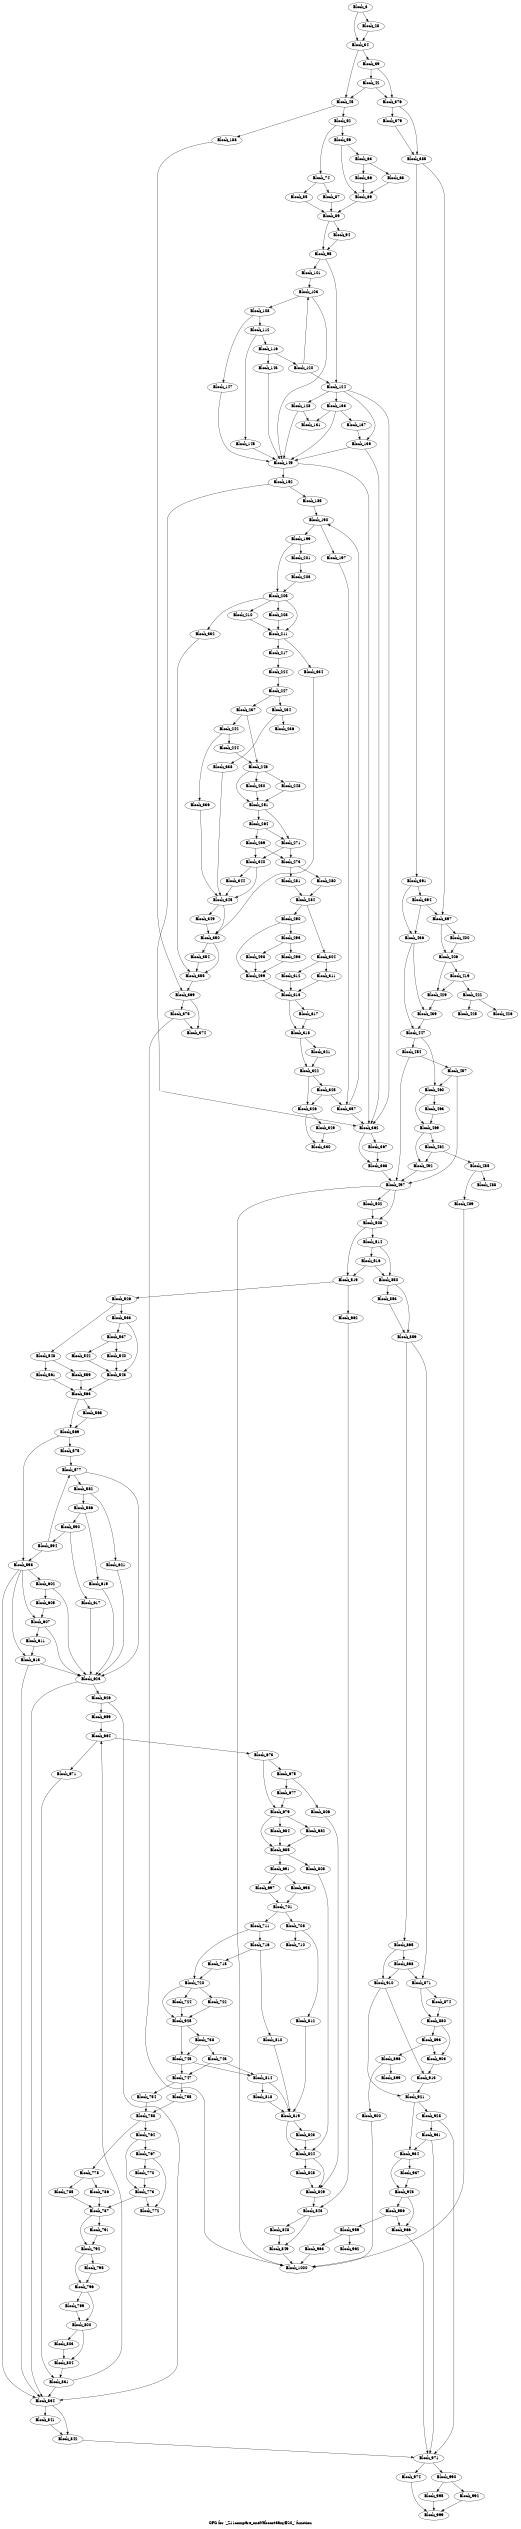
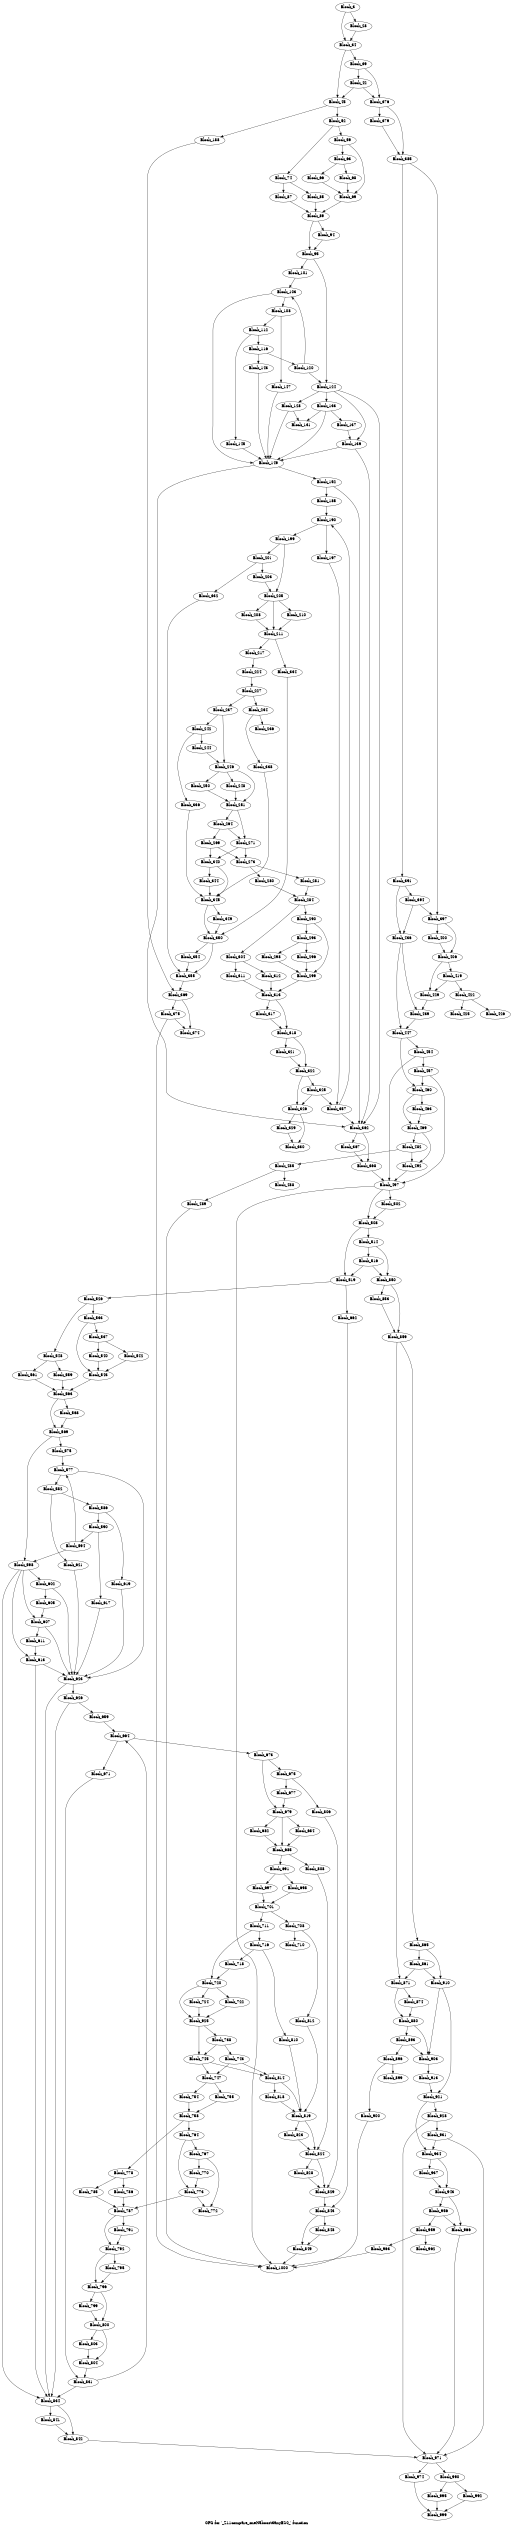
(233, 607) -> (237, 577)
(404, 1964) -> (419, 1964)
(403, 2030) -> (434, 2020)
